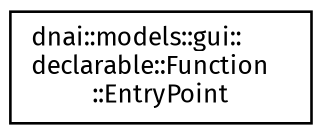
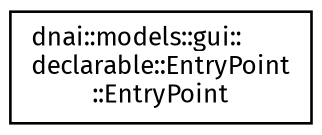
(161, 67) -> (161, 67)
